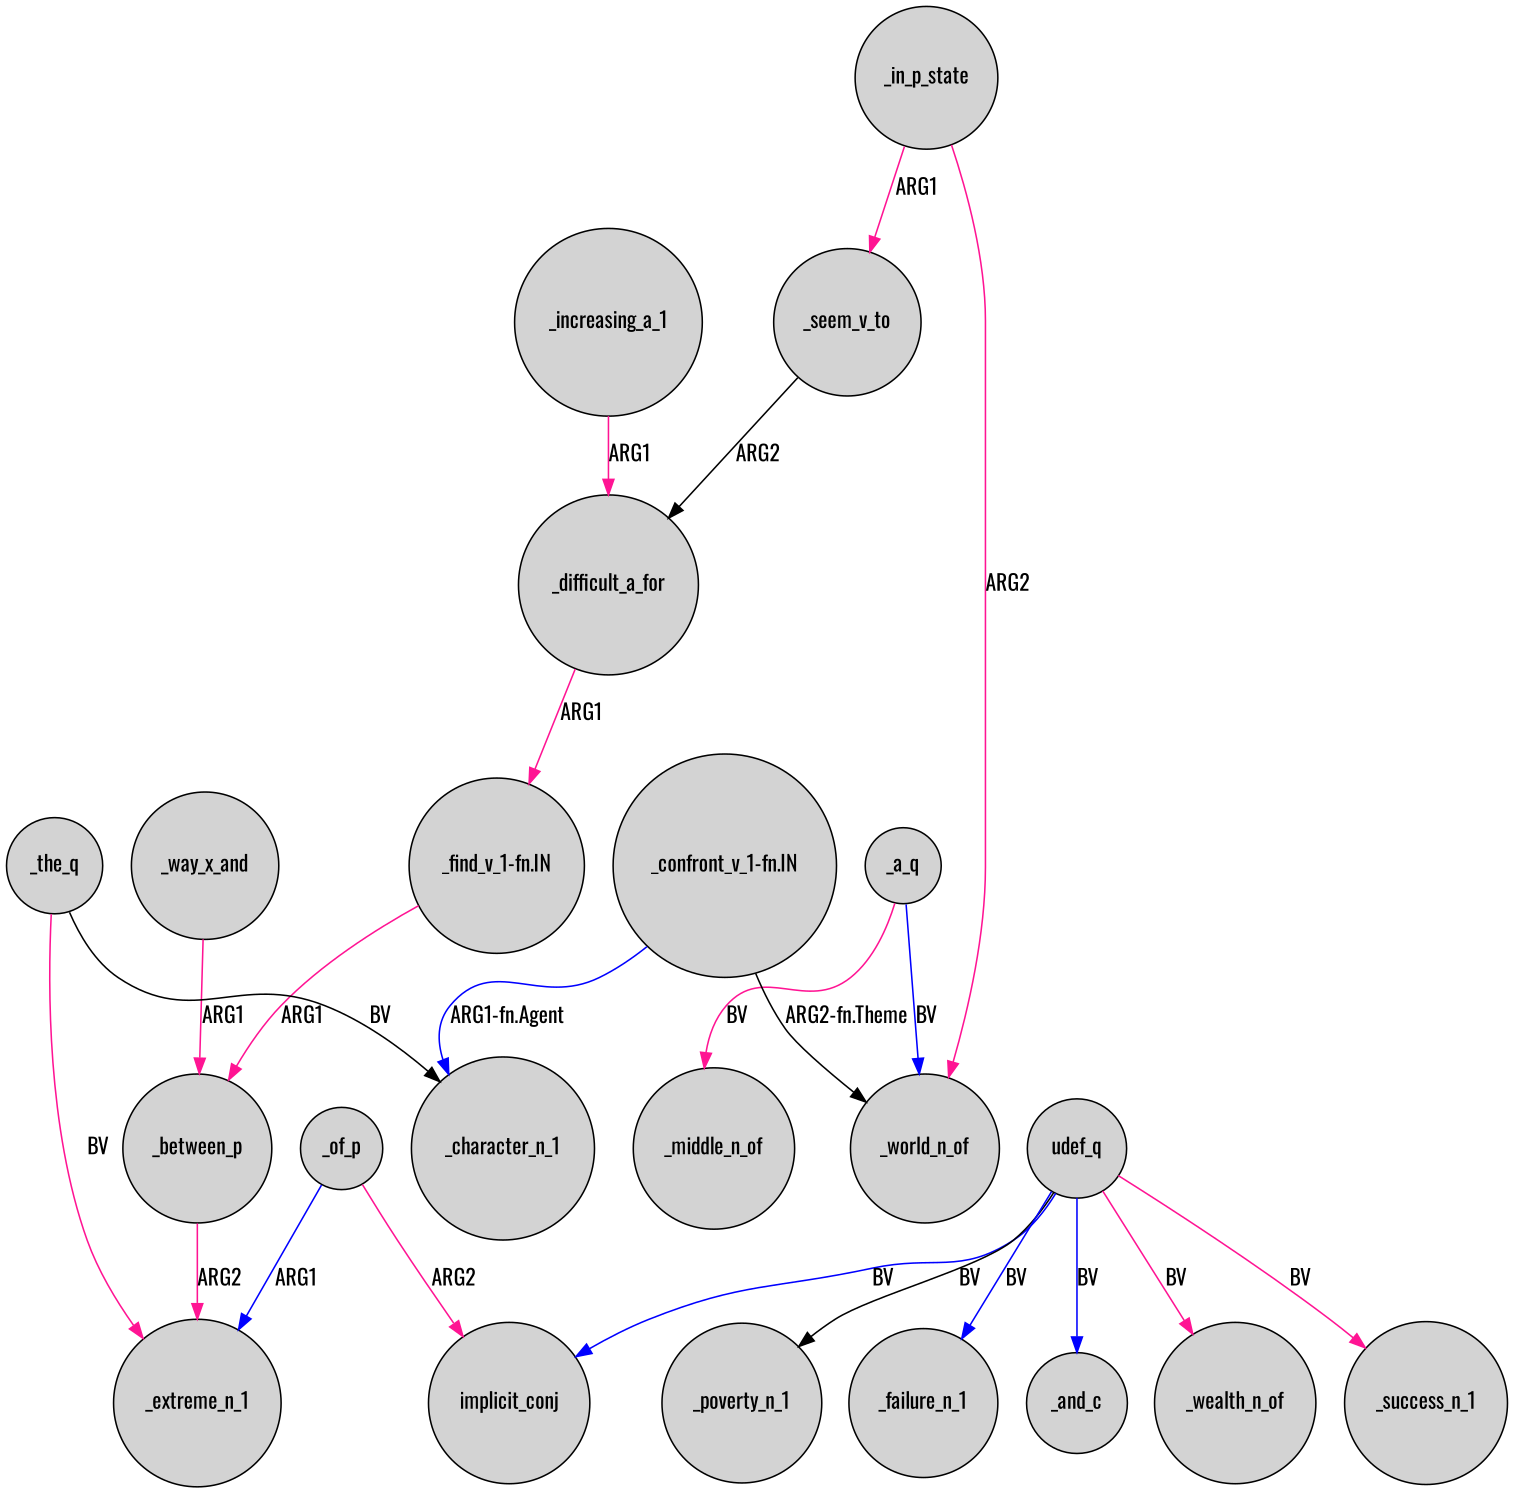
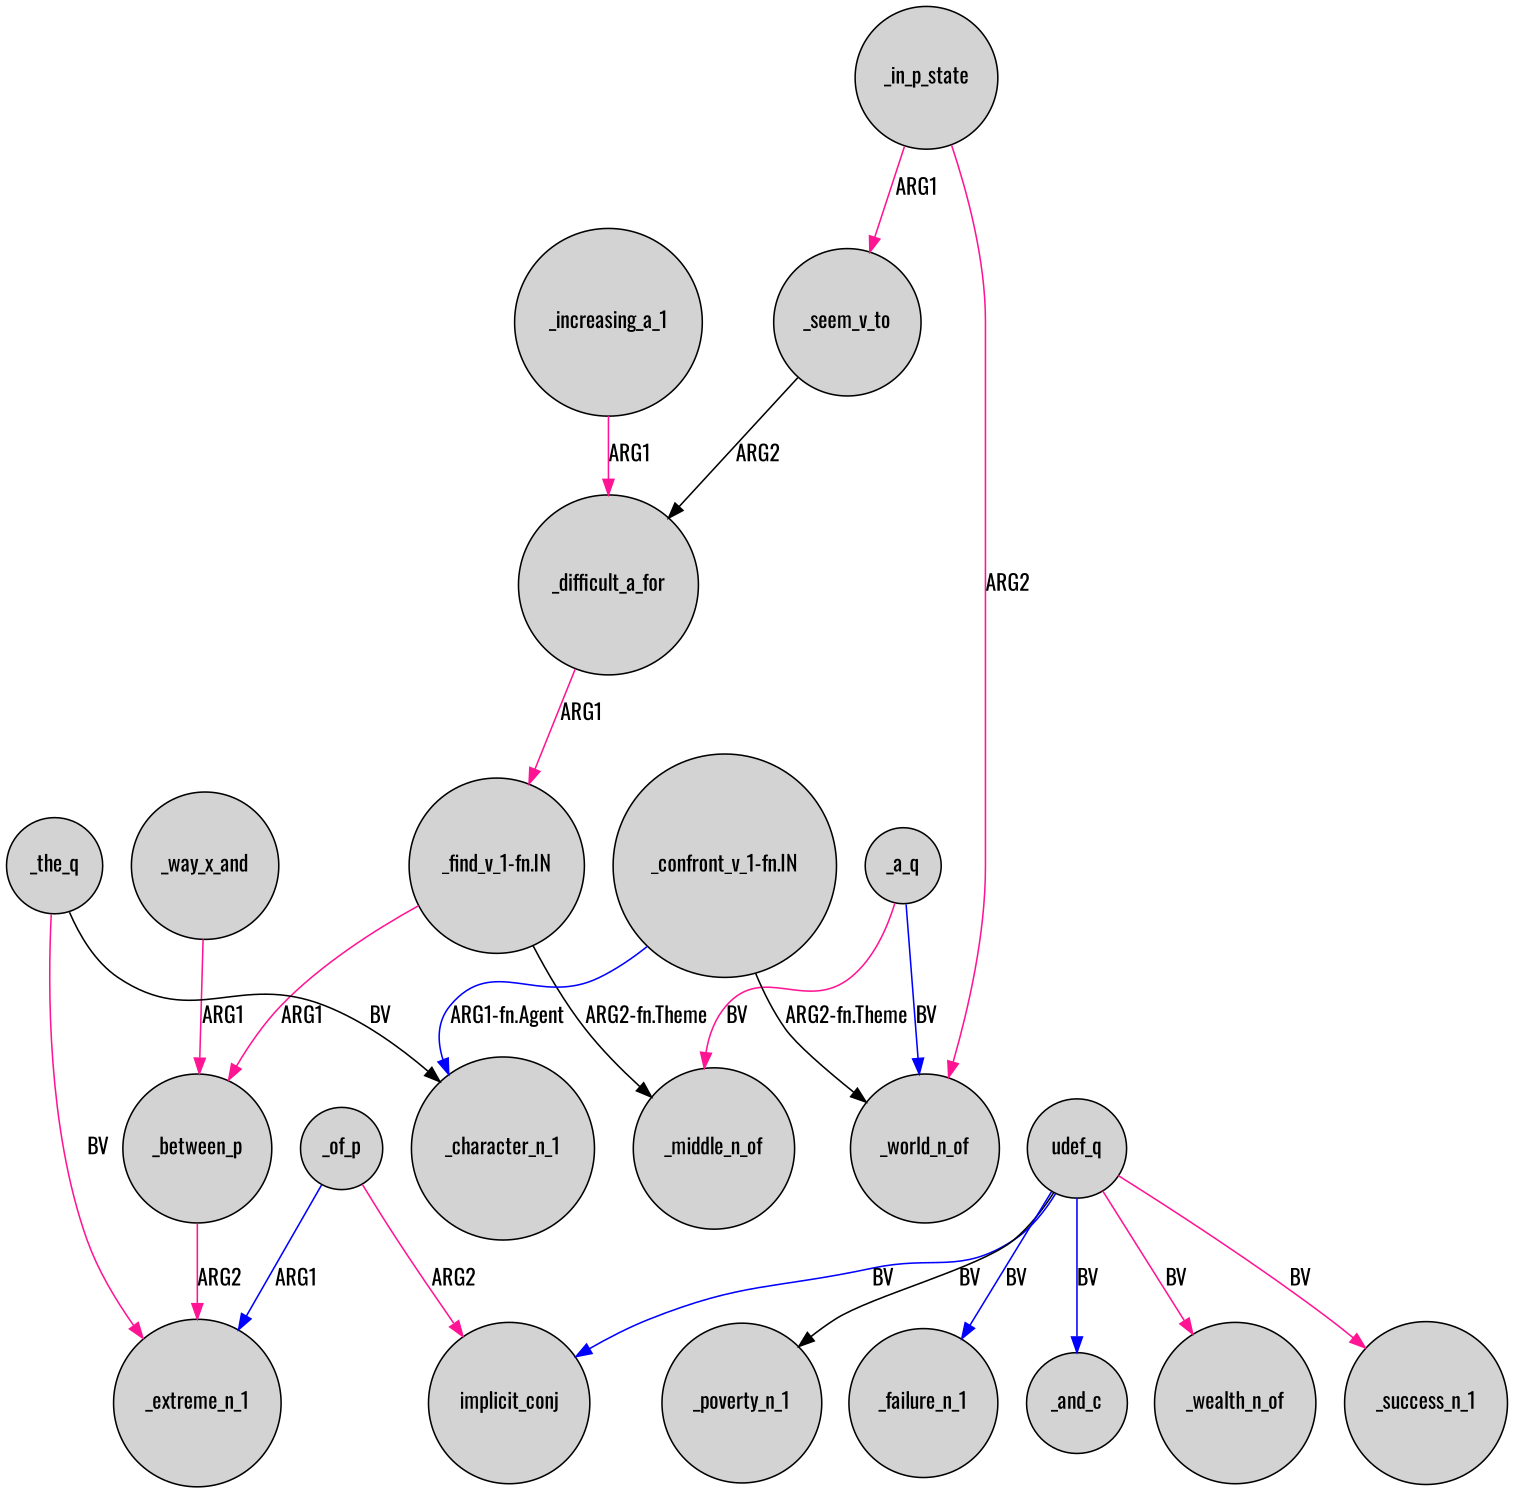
none -> (580, 1021)
